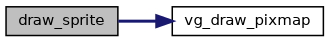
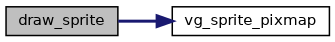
(248, 21) -> (251, 21)
